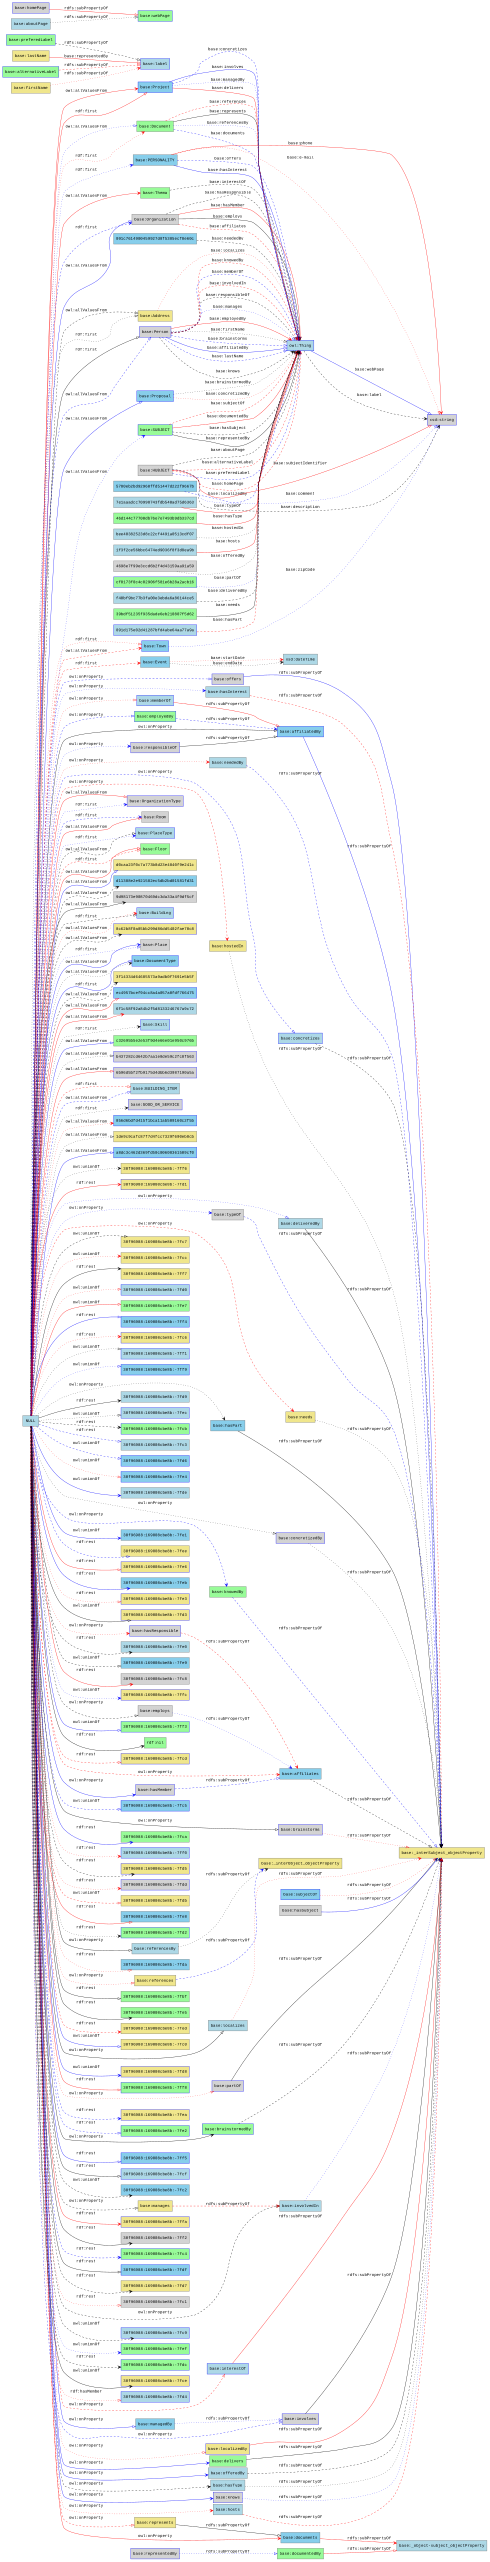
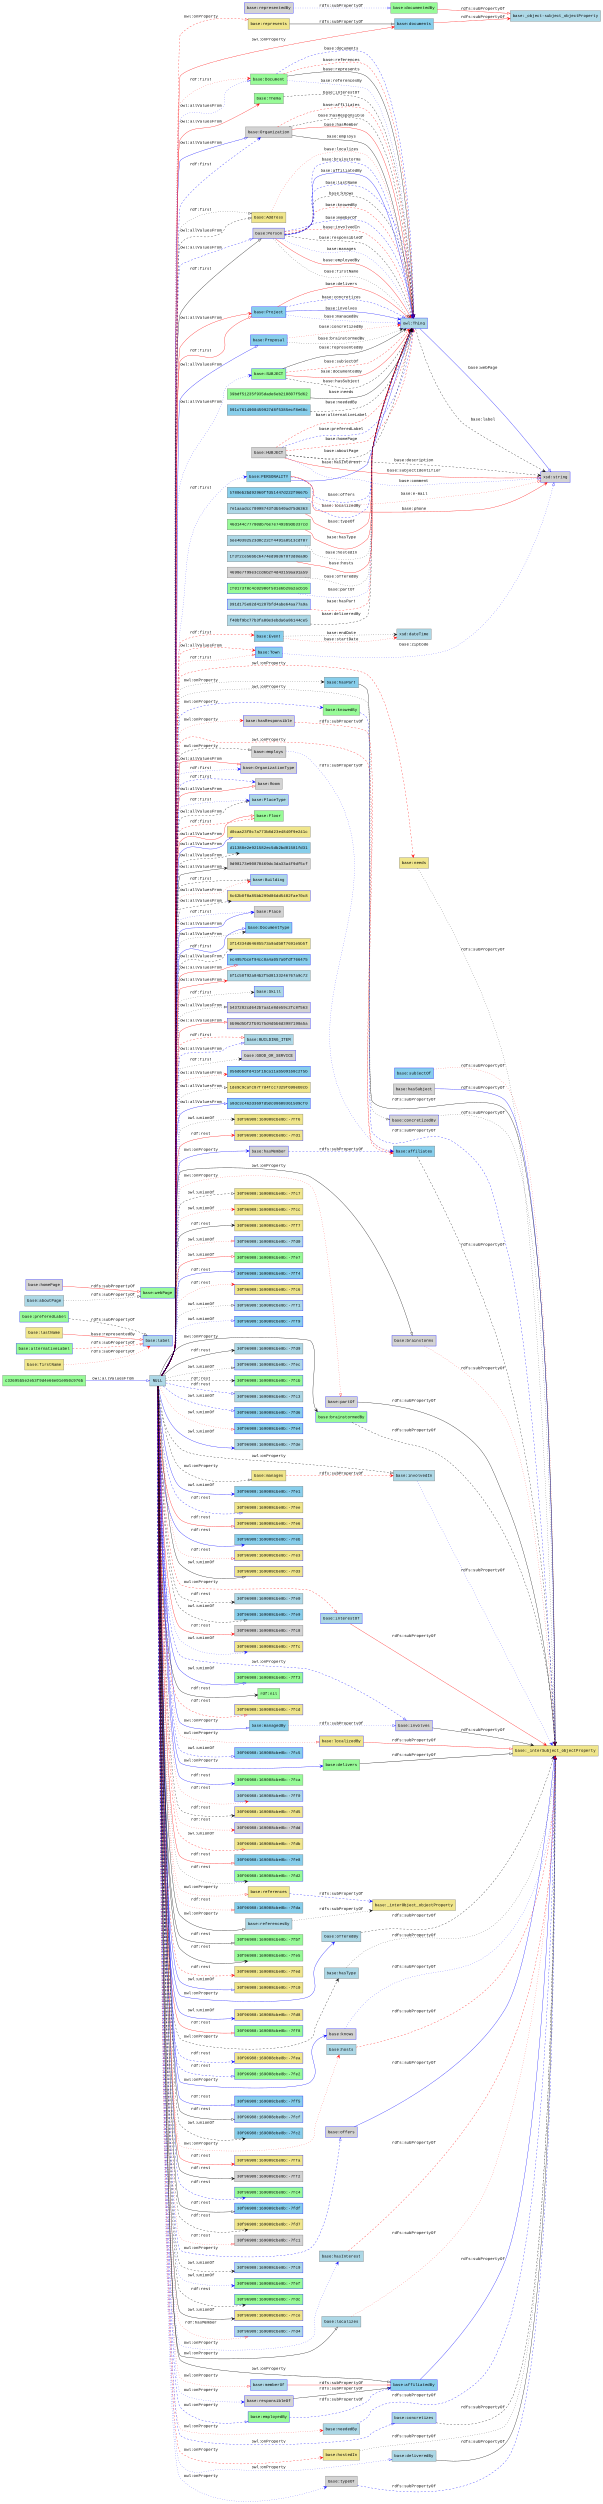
(49, 1105) -> (116, 1381)
